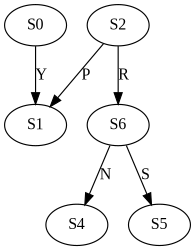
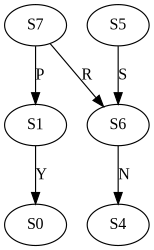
(118, 25) -> (36, 25)
(36, 69) -> (36, 169)
(137, 170) -> (118, 69)
